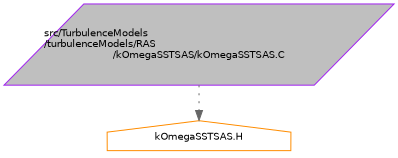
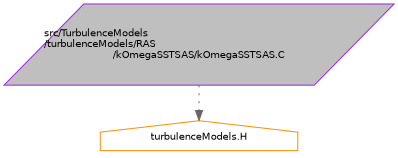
(199, 137) -> (199, 137)
